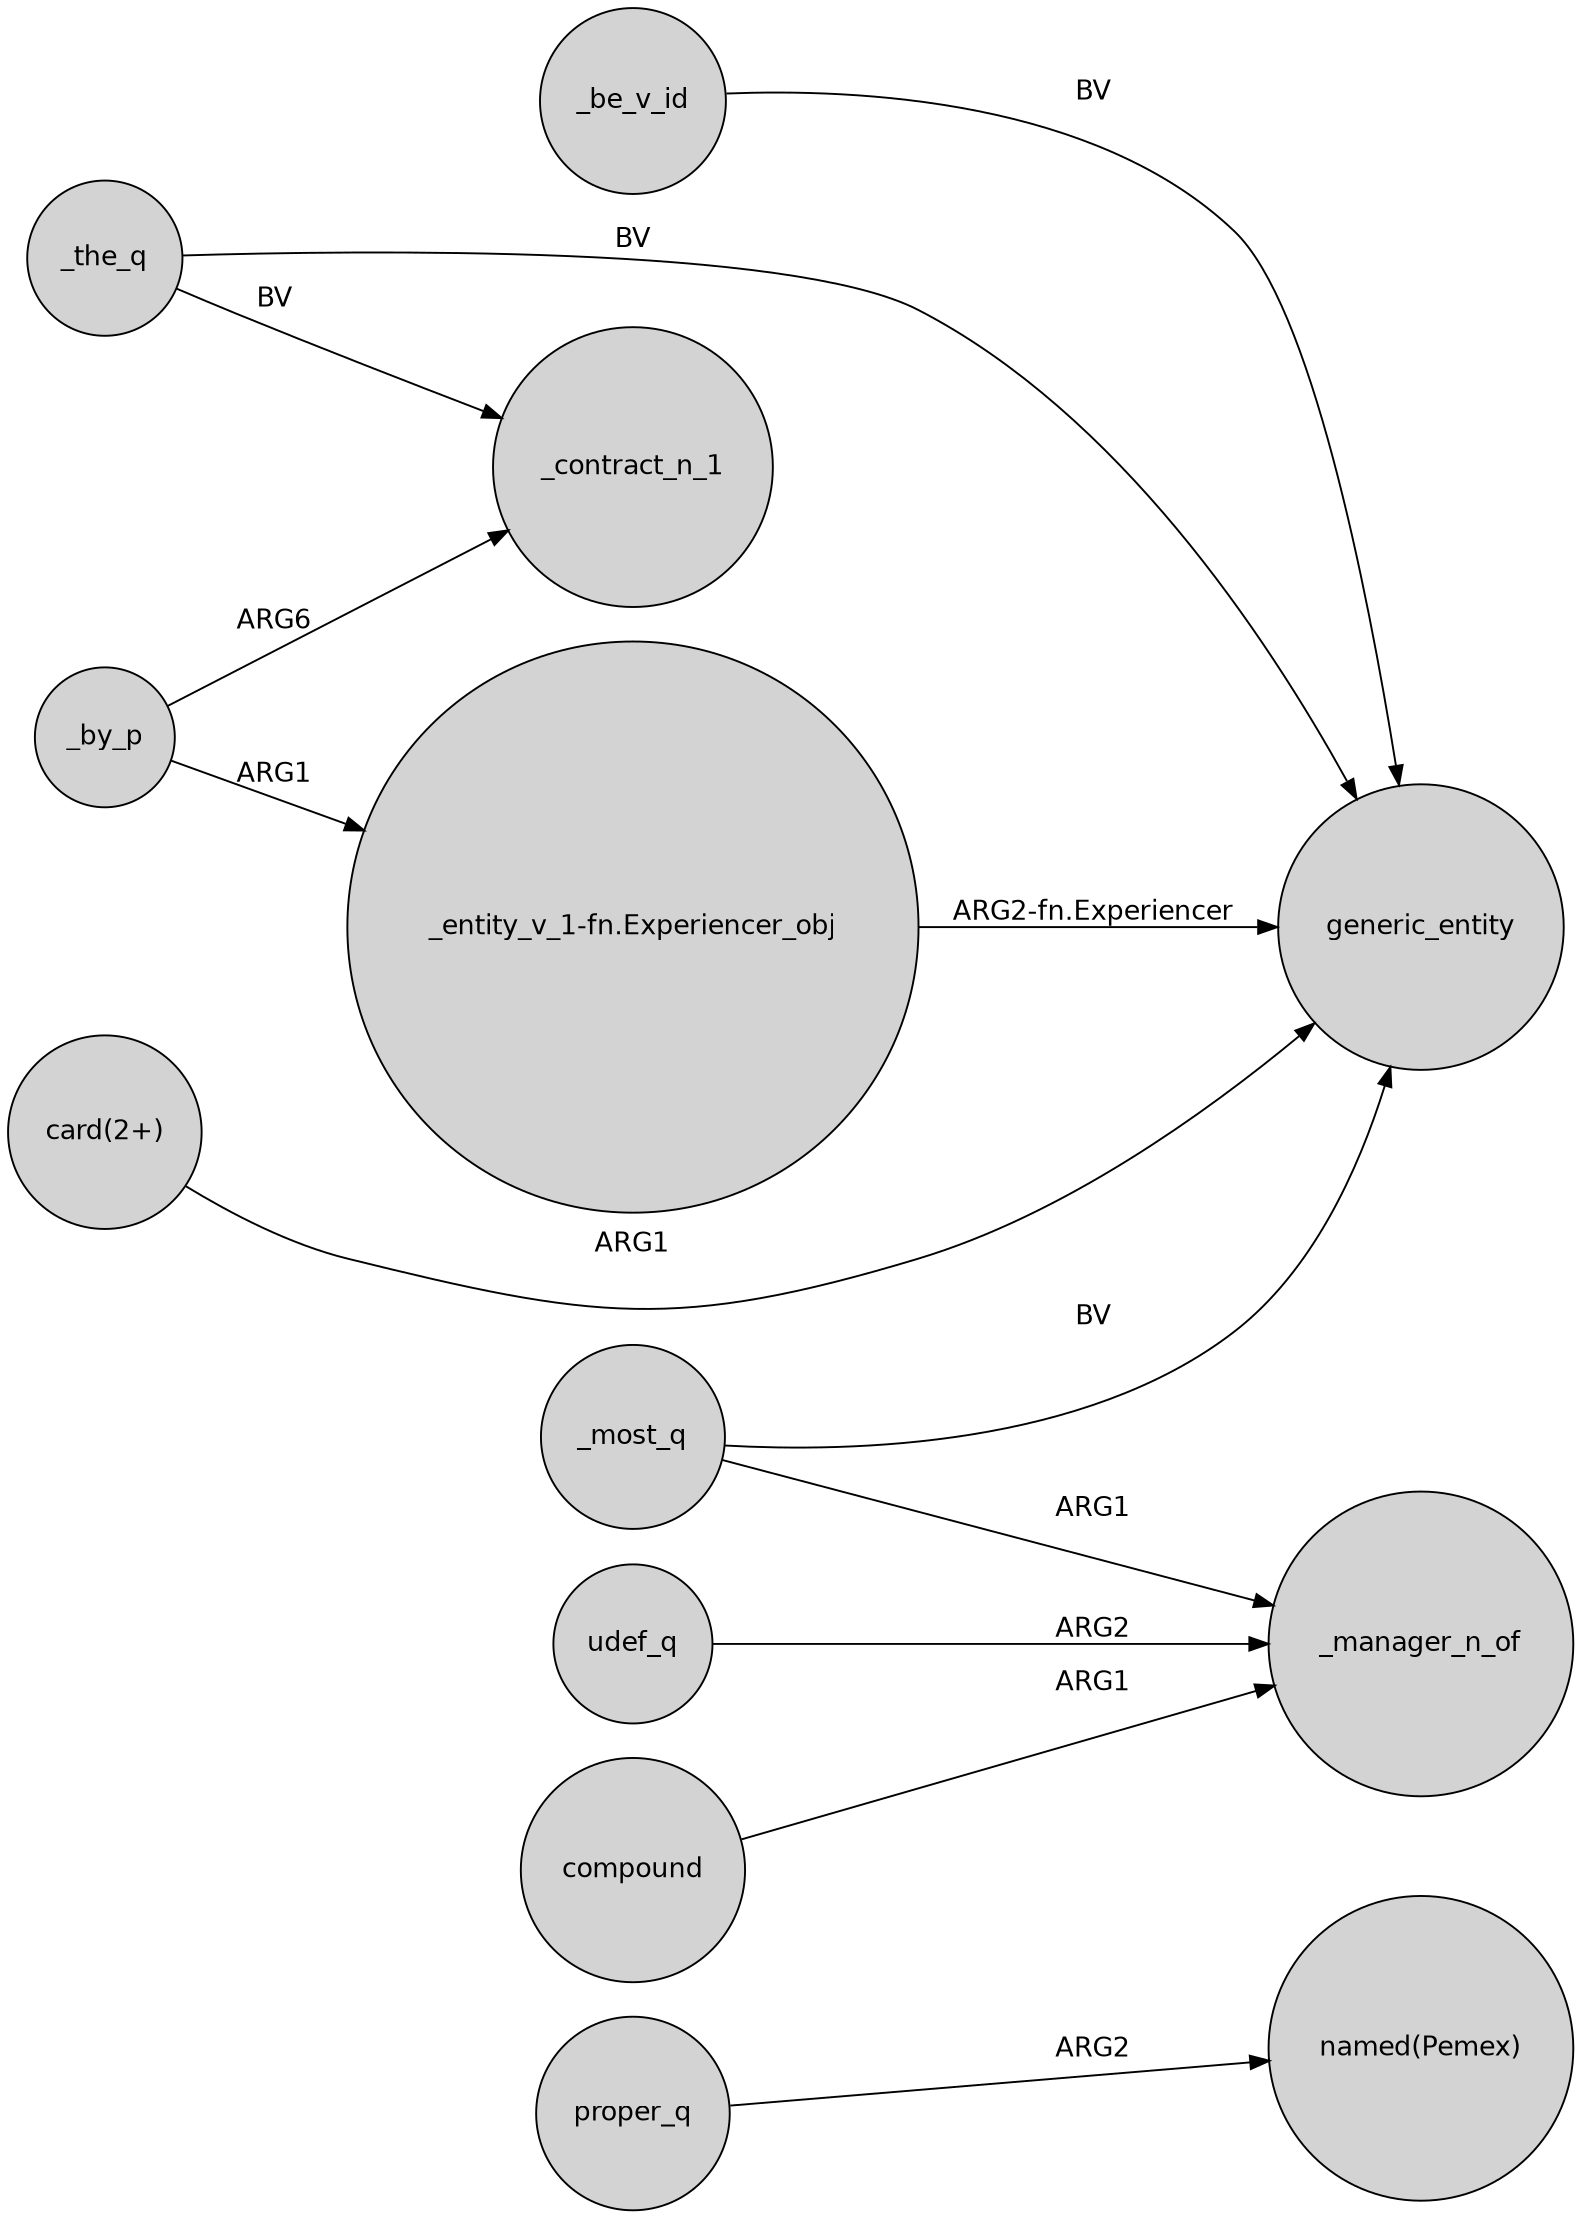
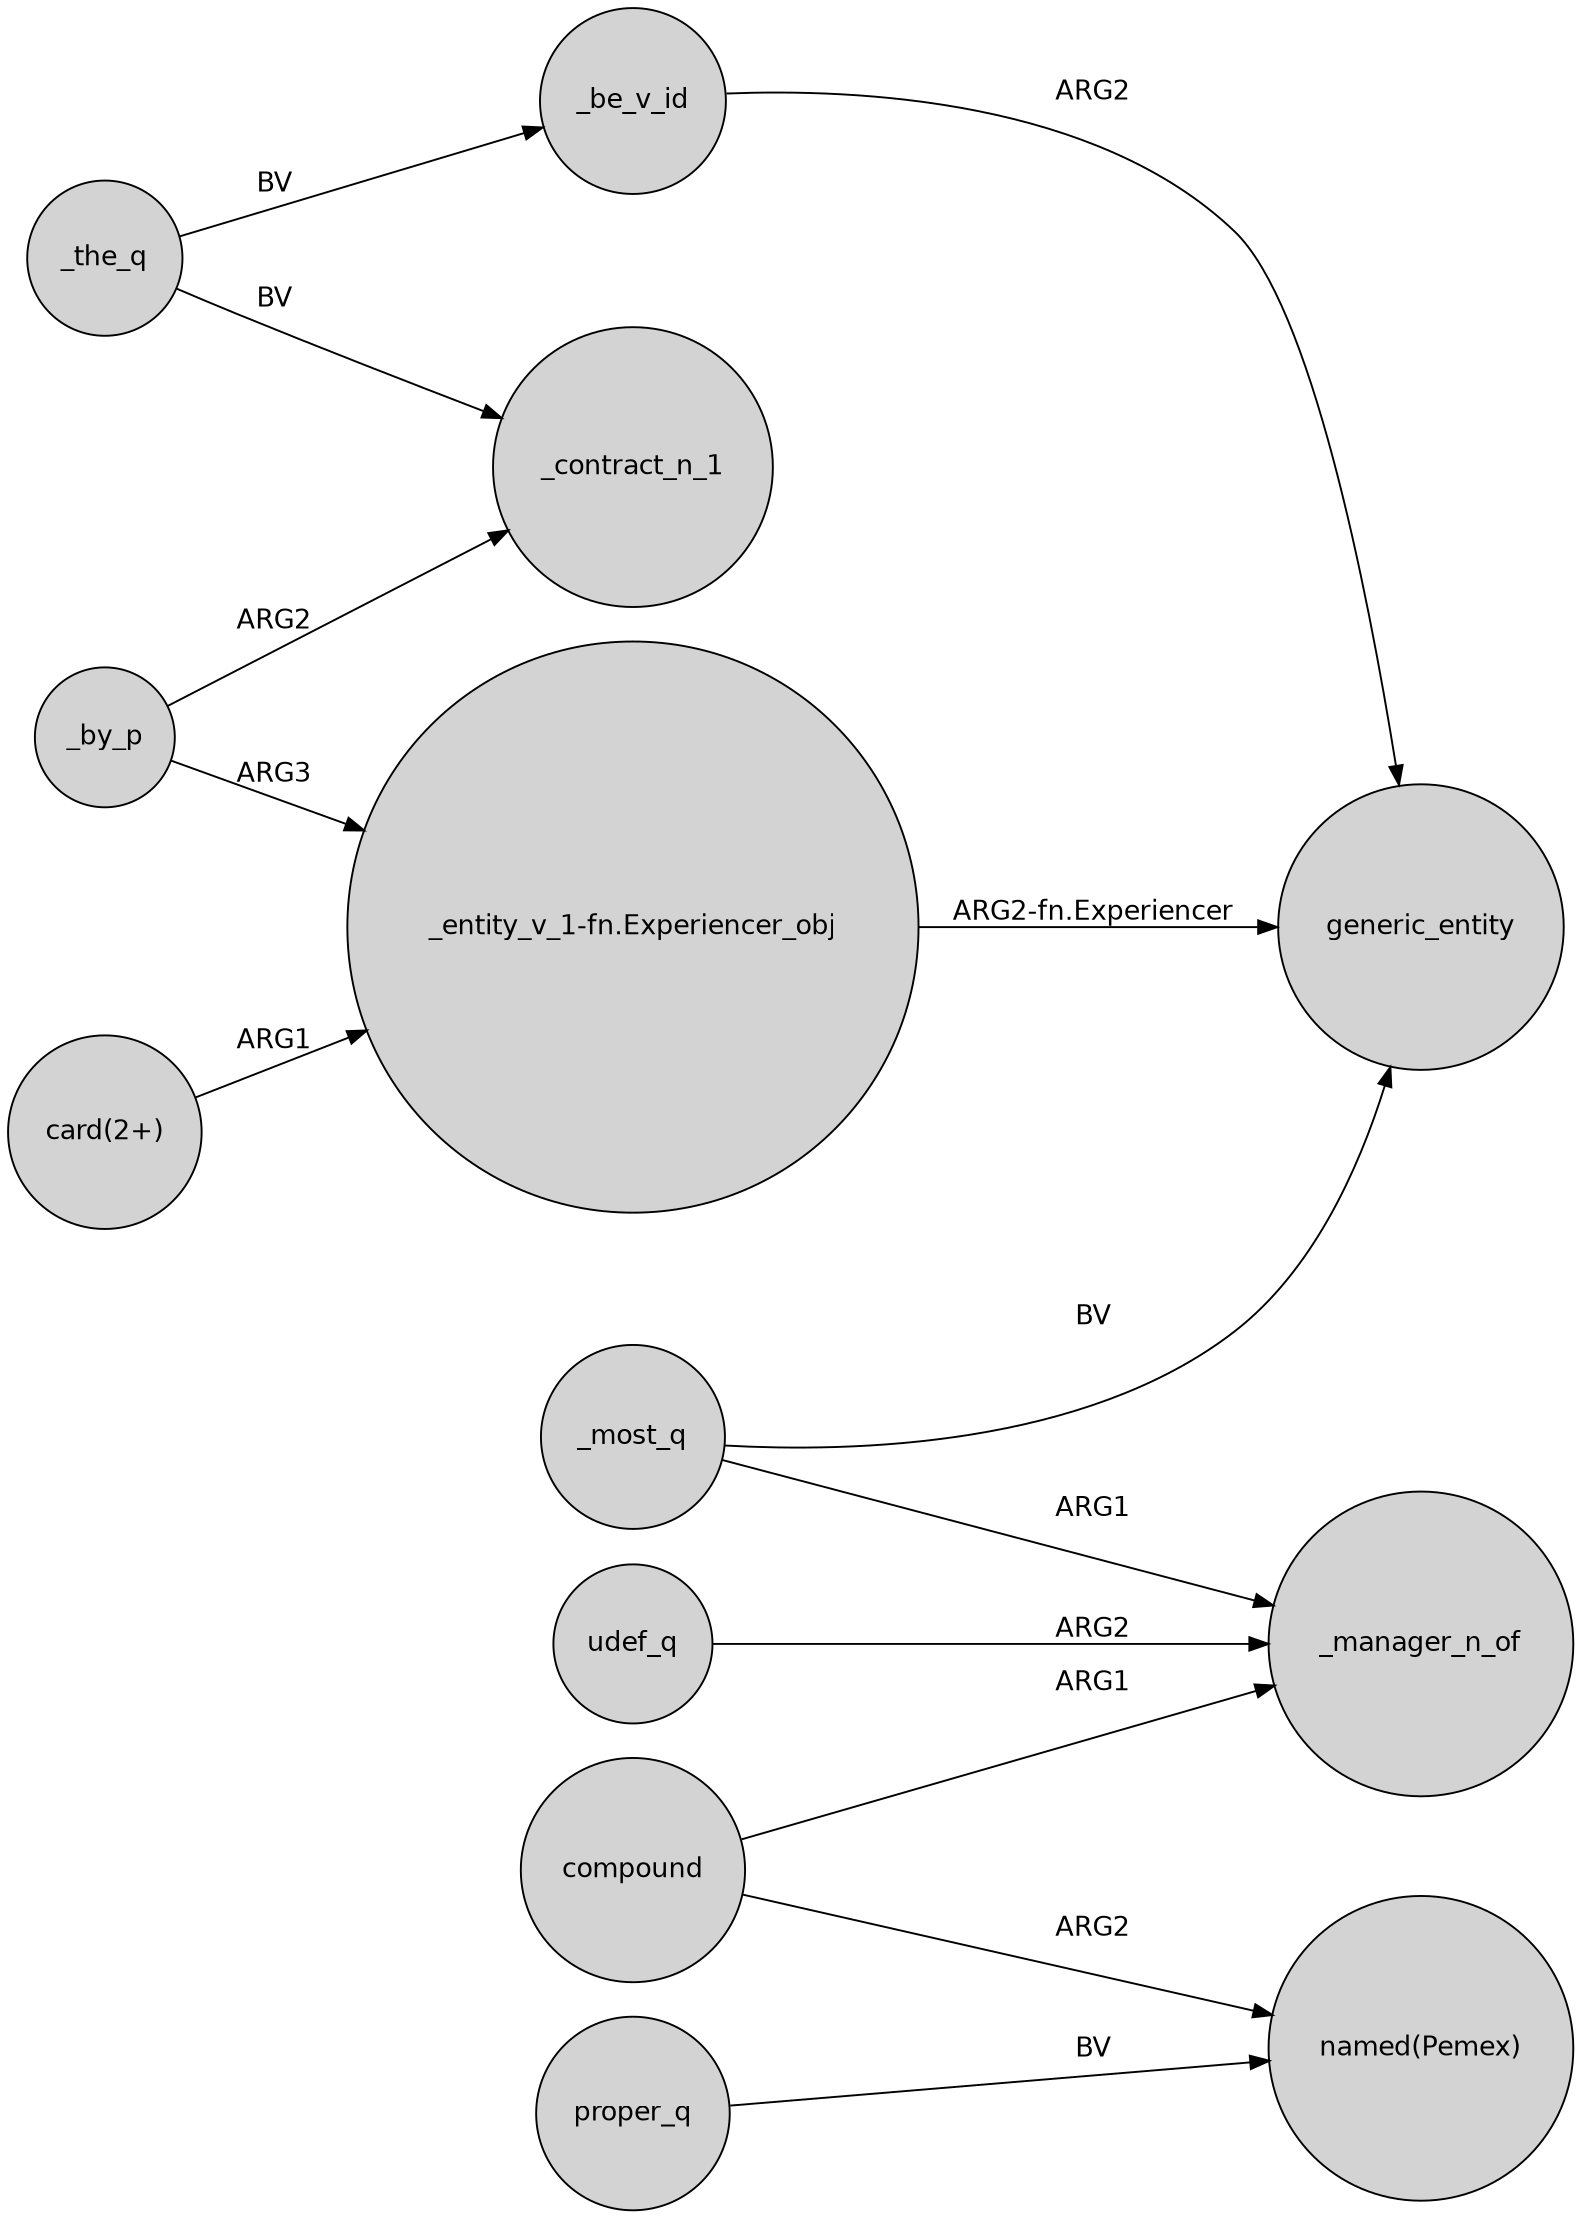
(1094, 92) -> (1094, 92)
(873, 294) -> (352, 185)
(275, 621) -> (275, 621)
(275, 775) -> (275, 775)
(766, 1297) -> (272, 1067)
none -> (998, 1953)
(1094, 2049) -> (1094, 2049)
